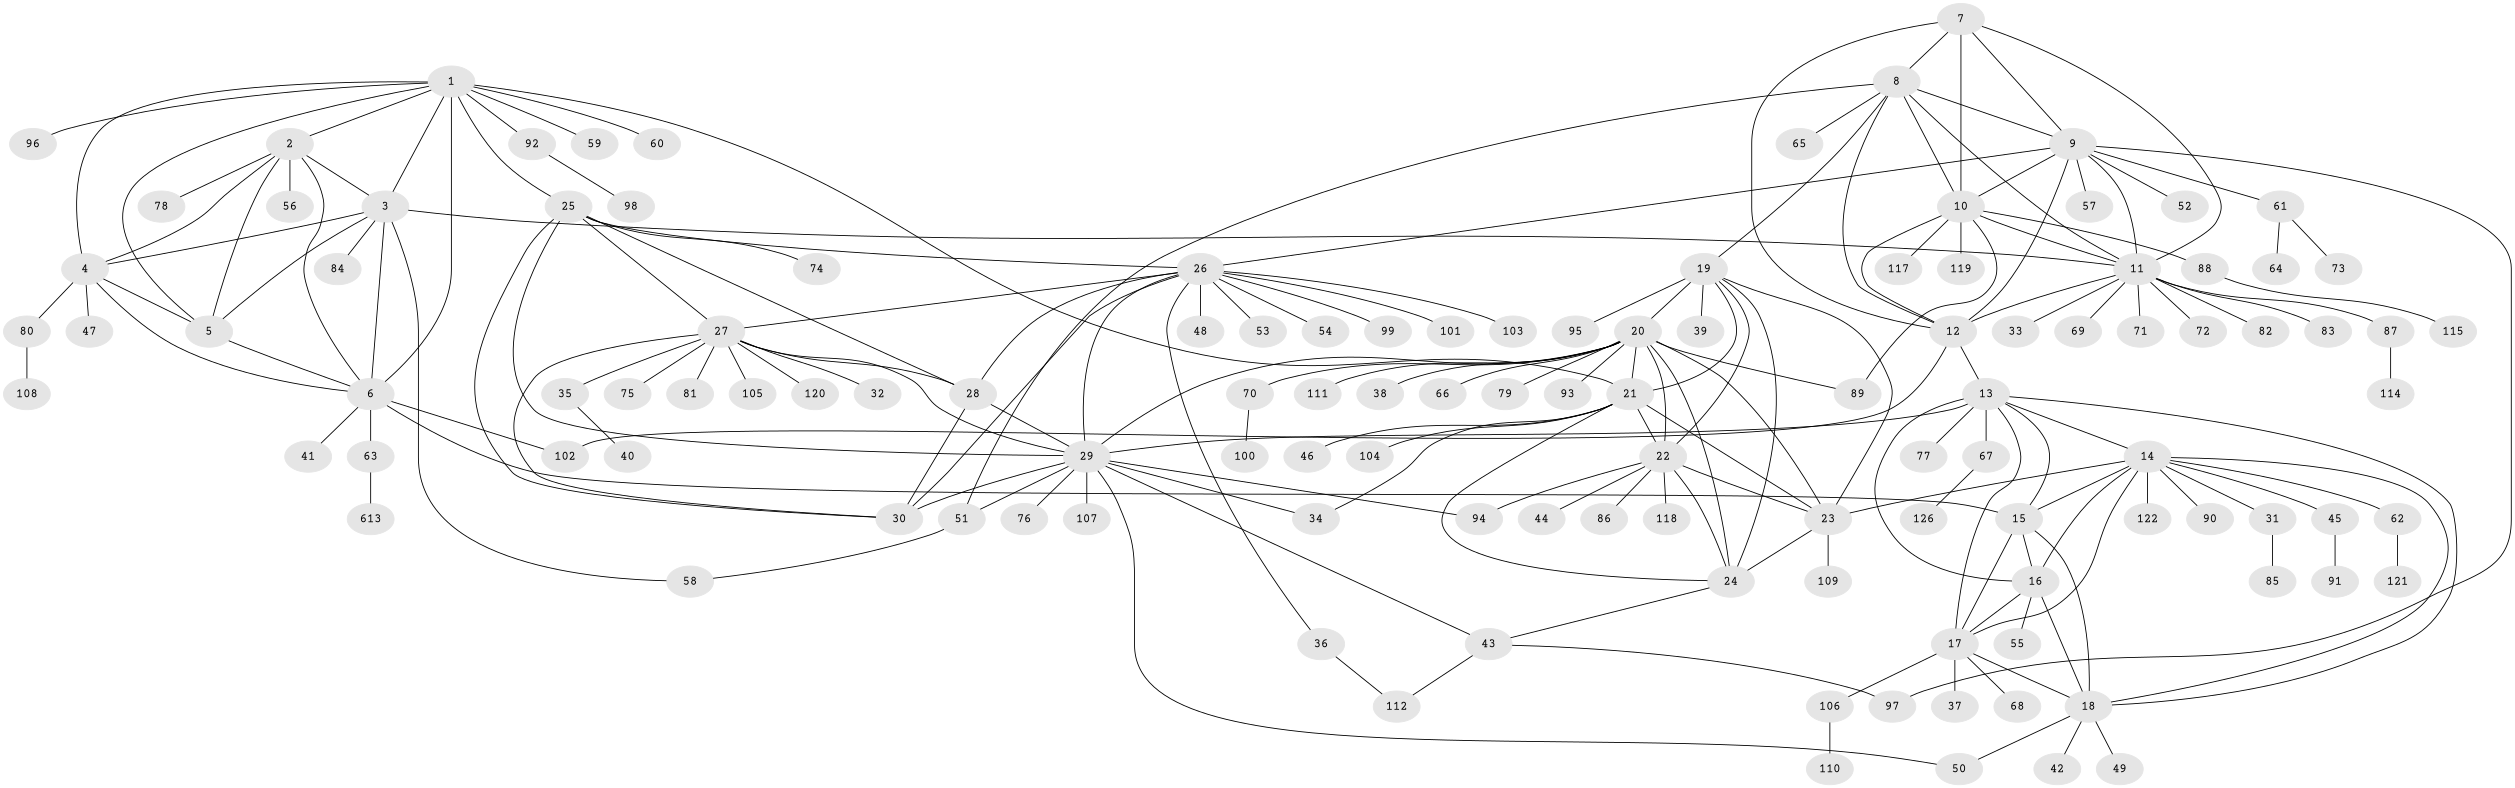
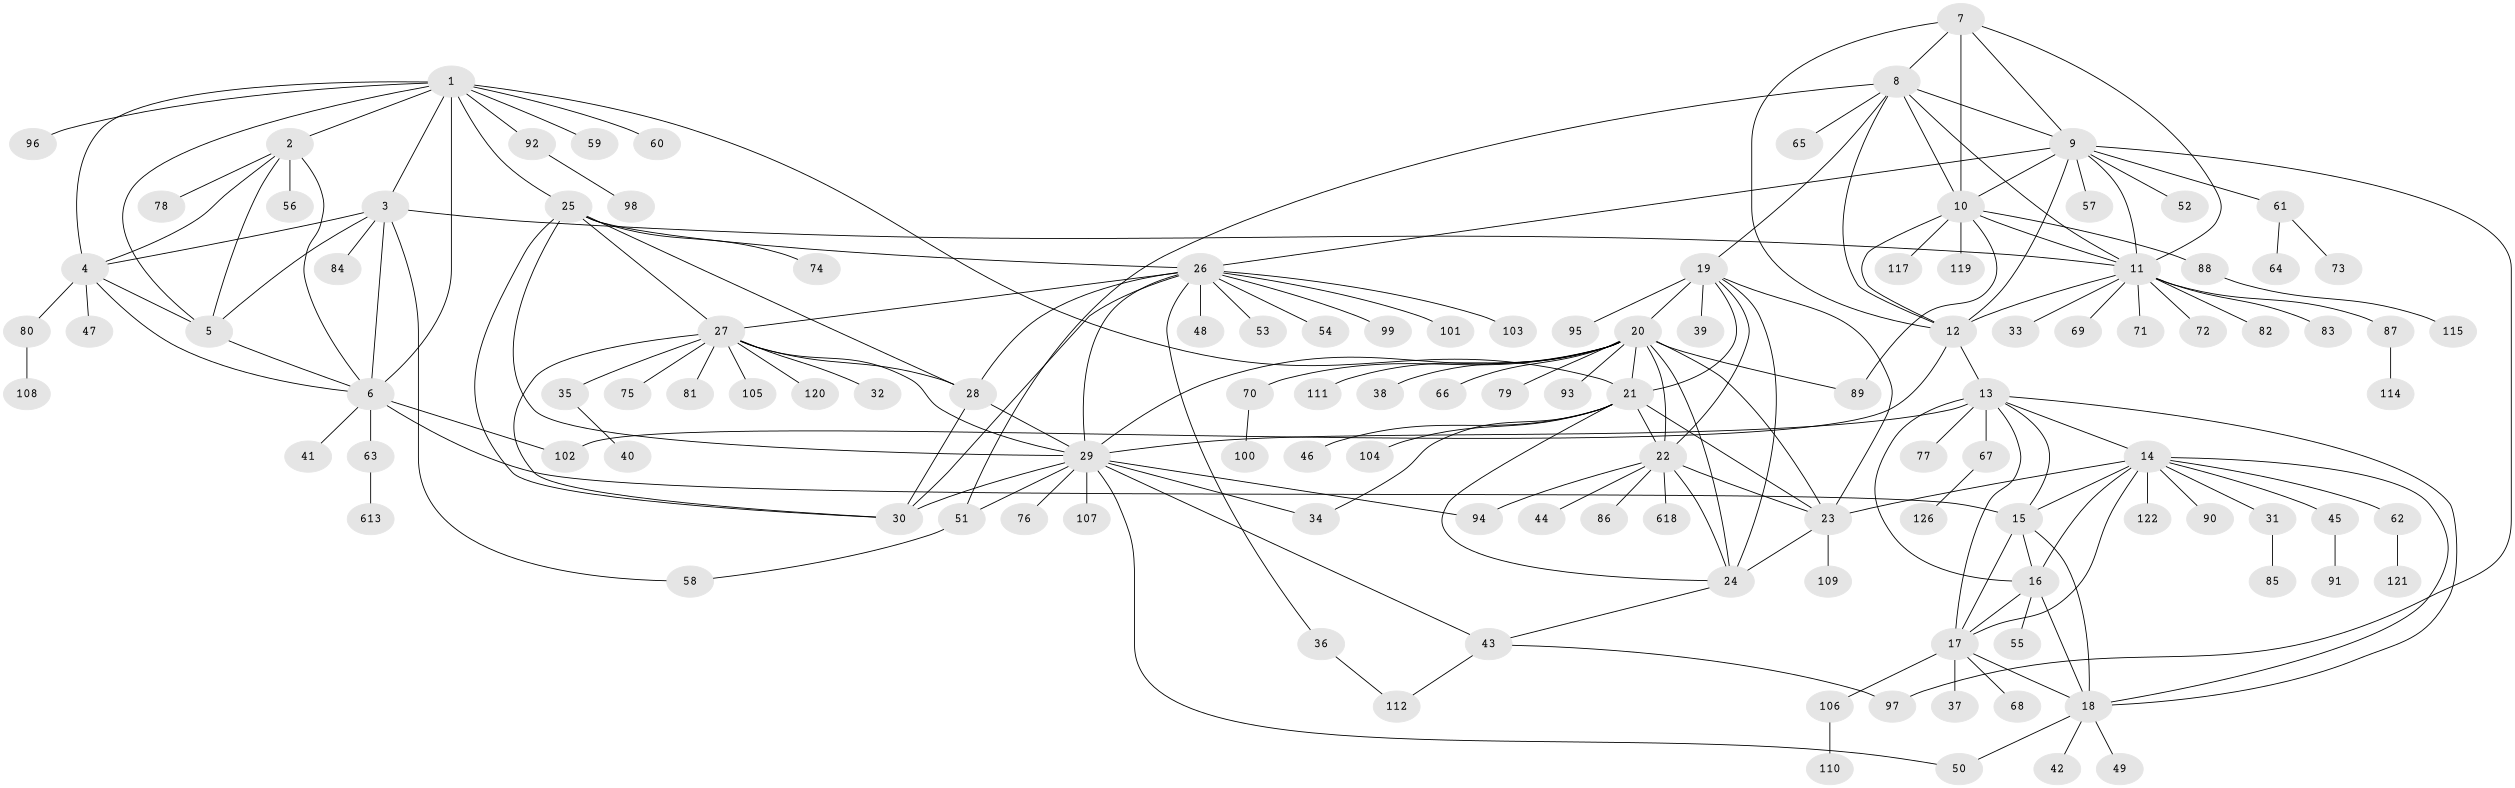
(338, 175) -> none
(1667, 519) -> (1667, 519)
